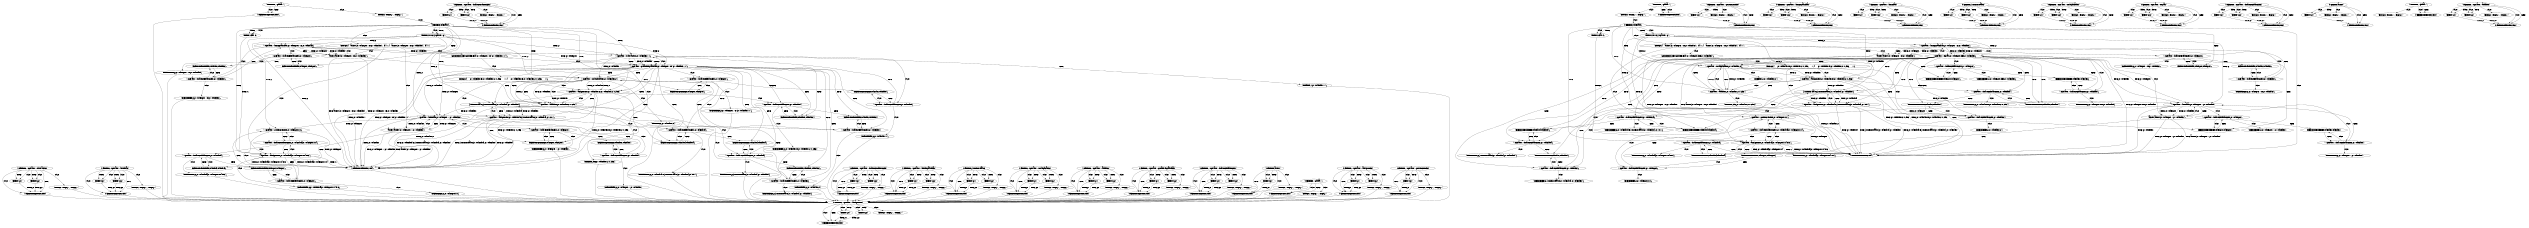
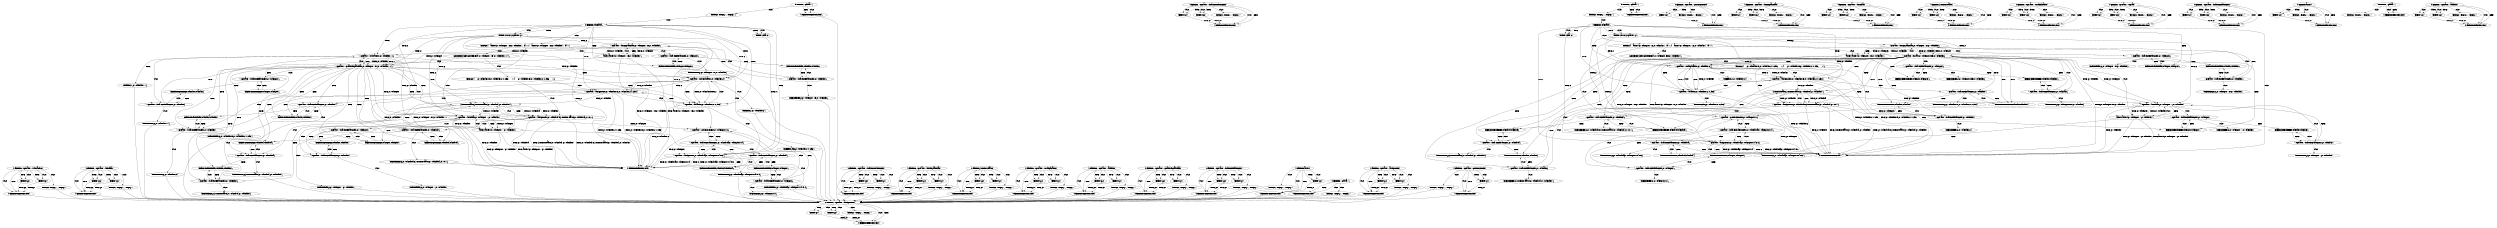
(731, 111) -> none
